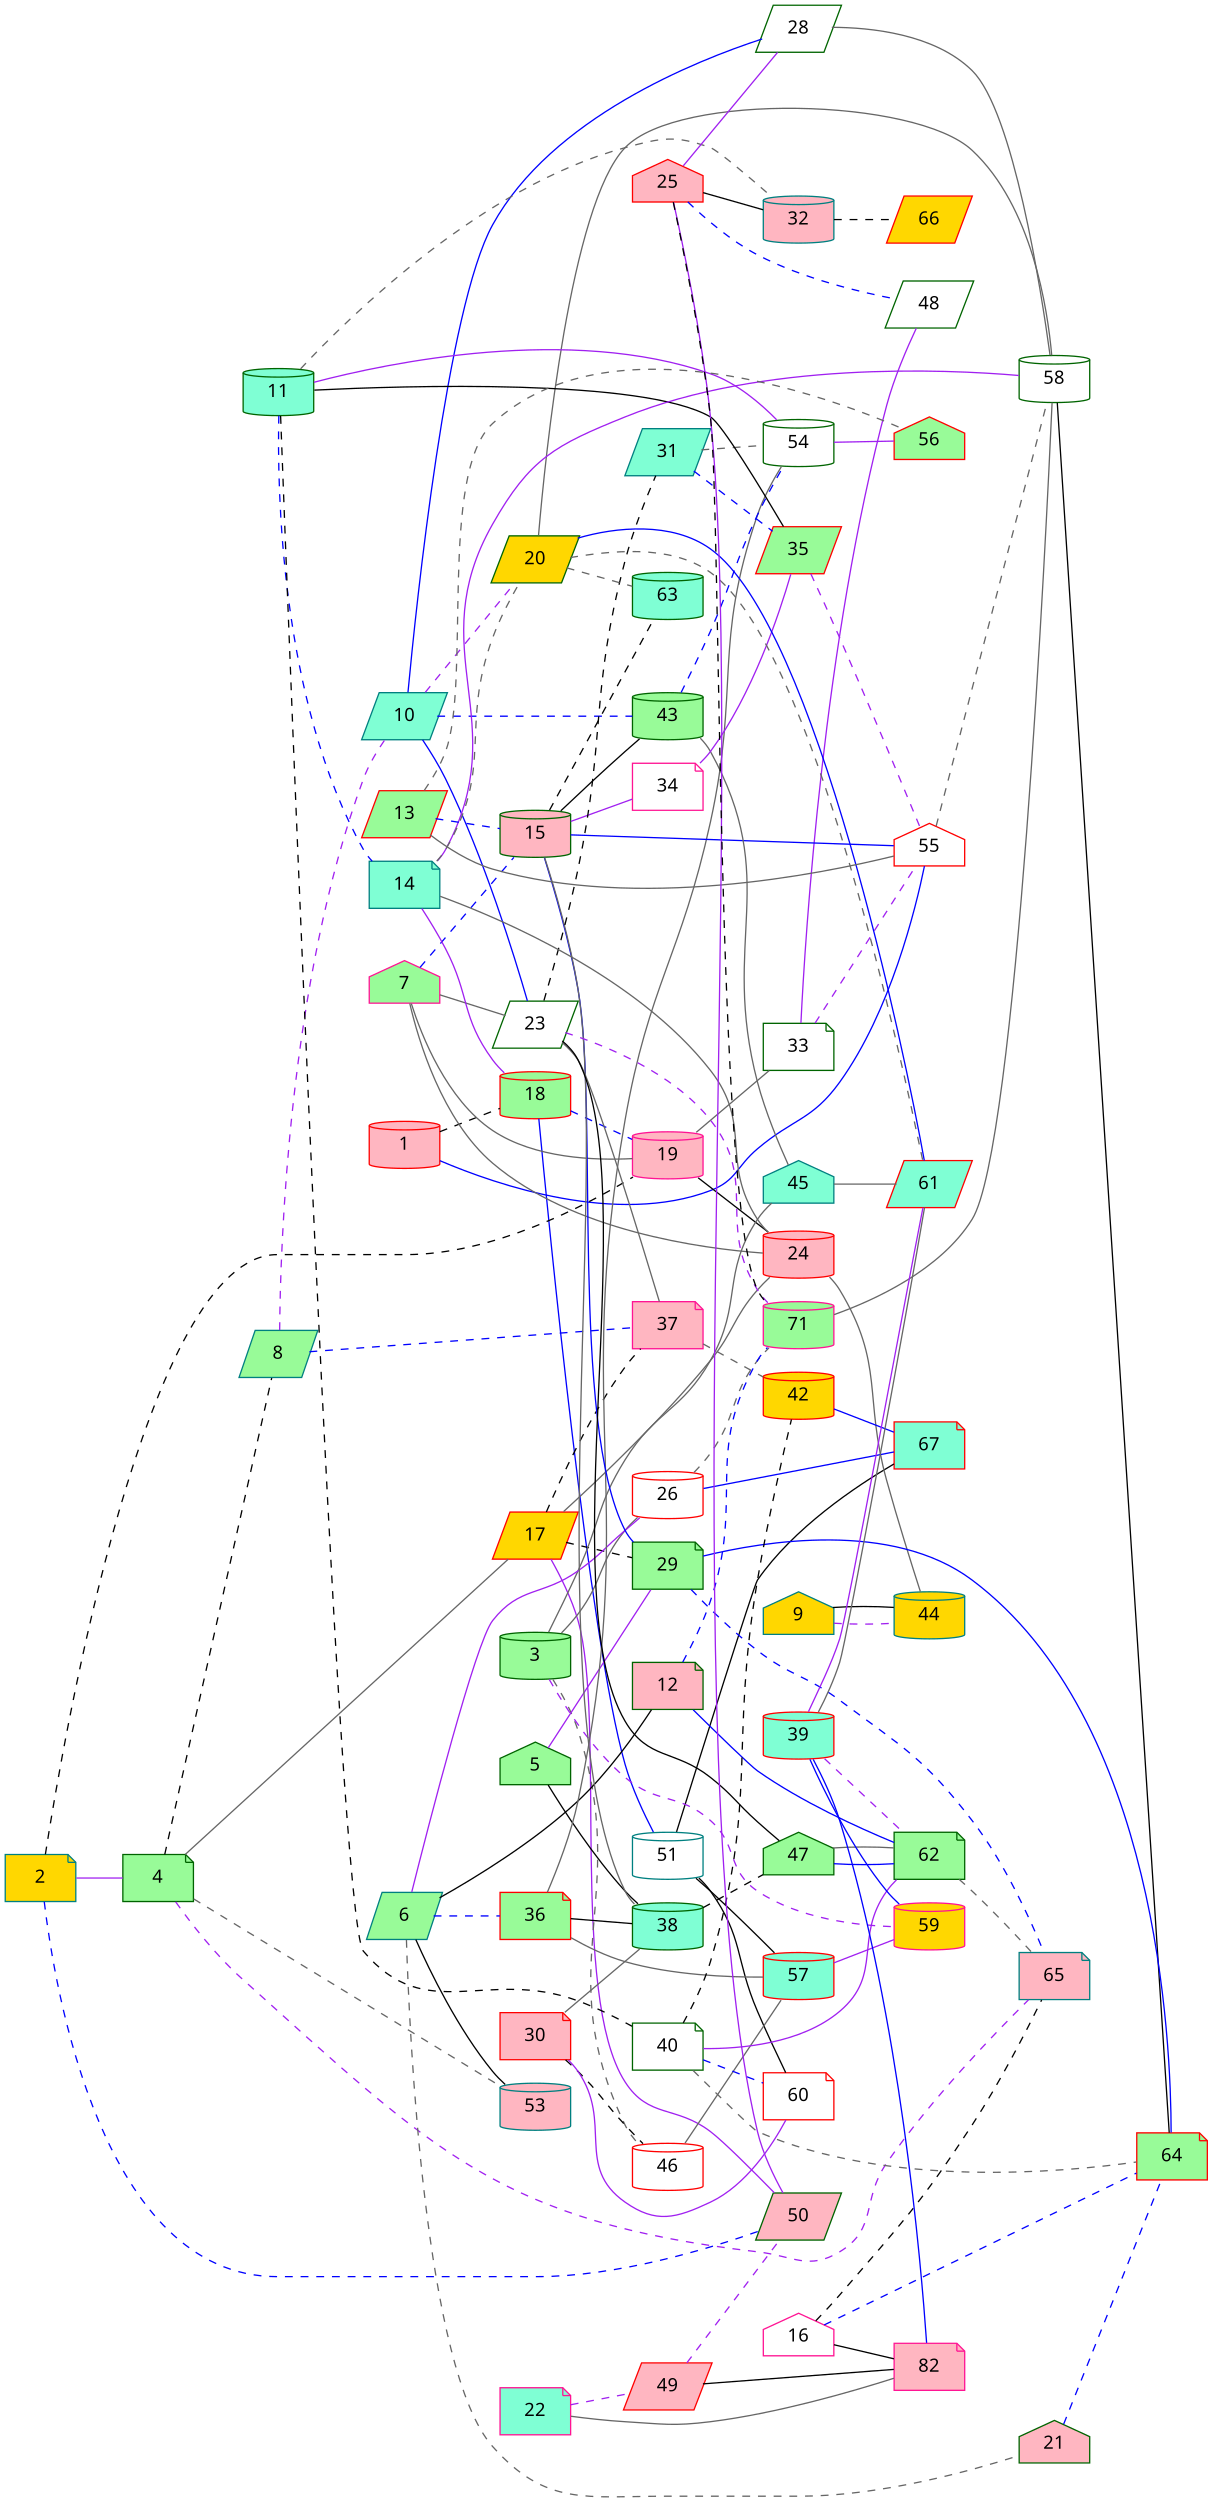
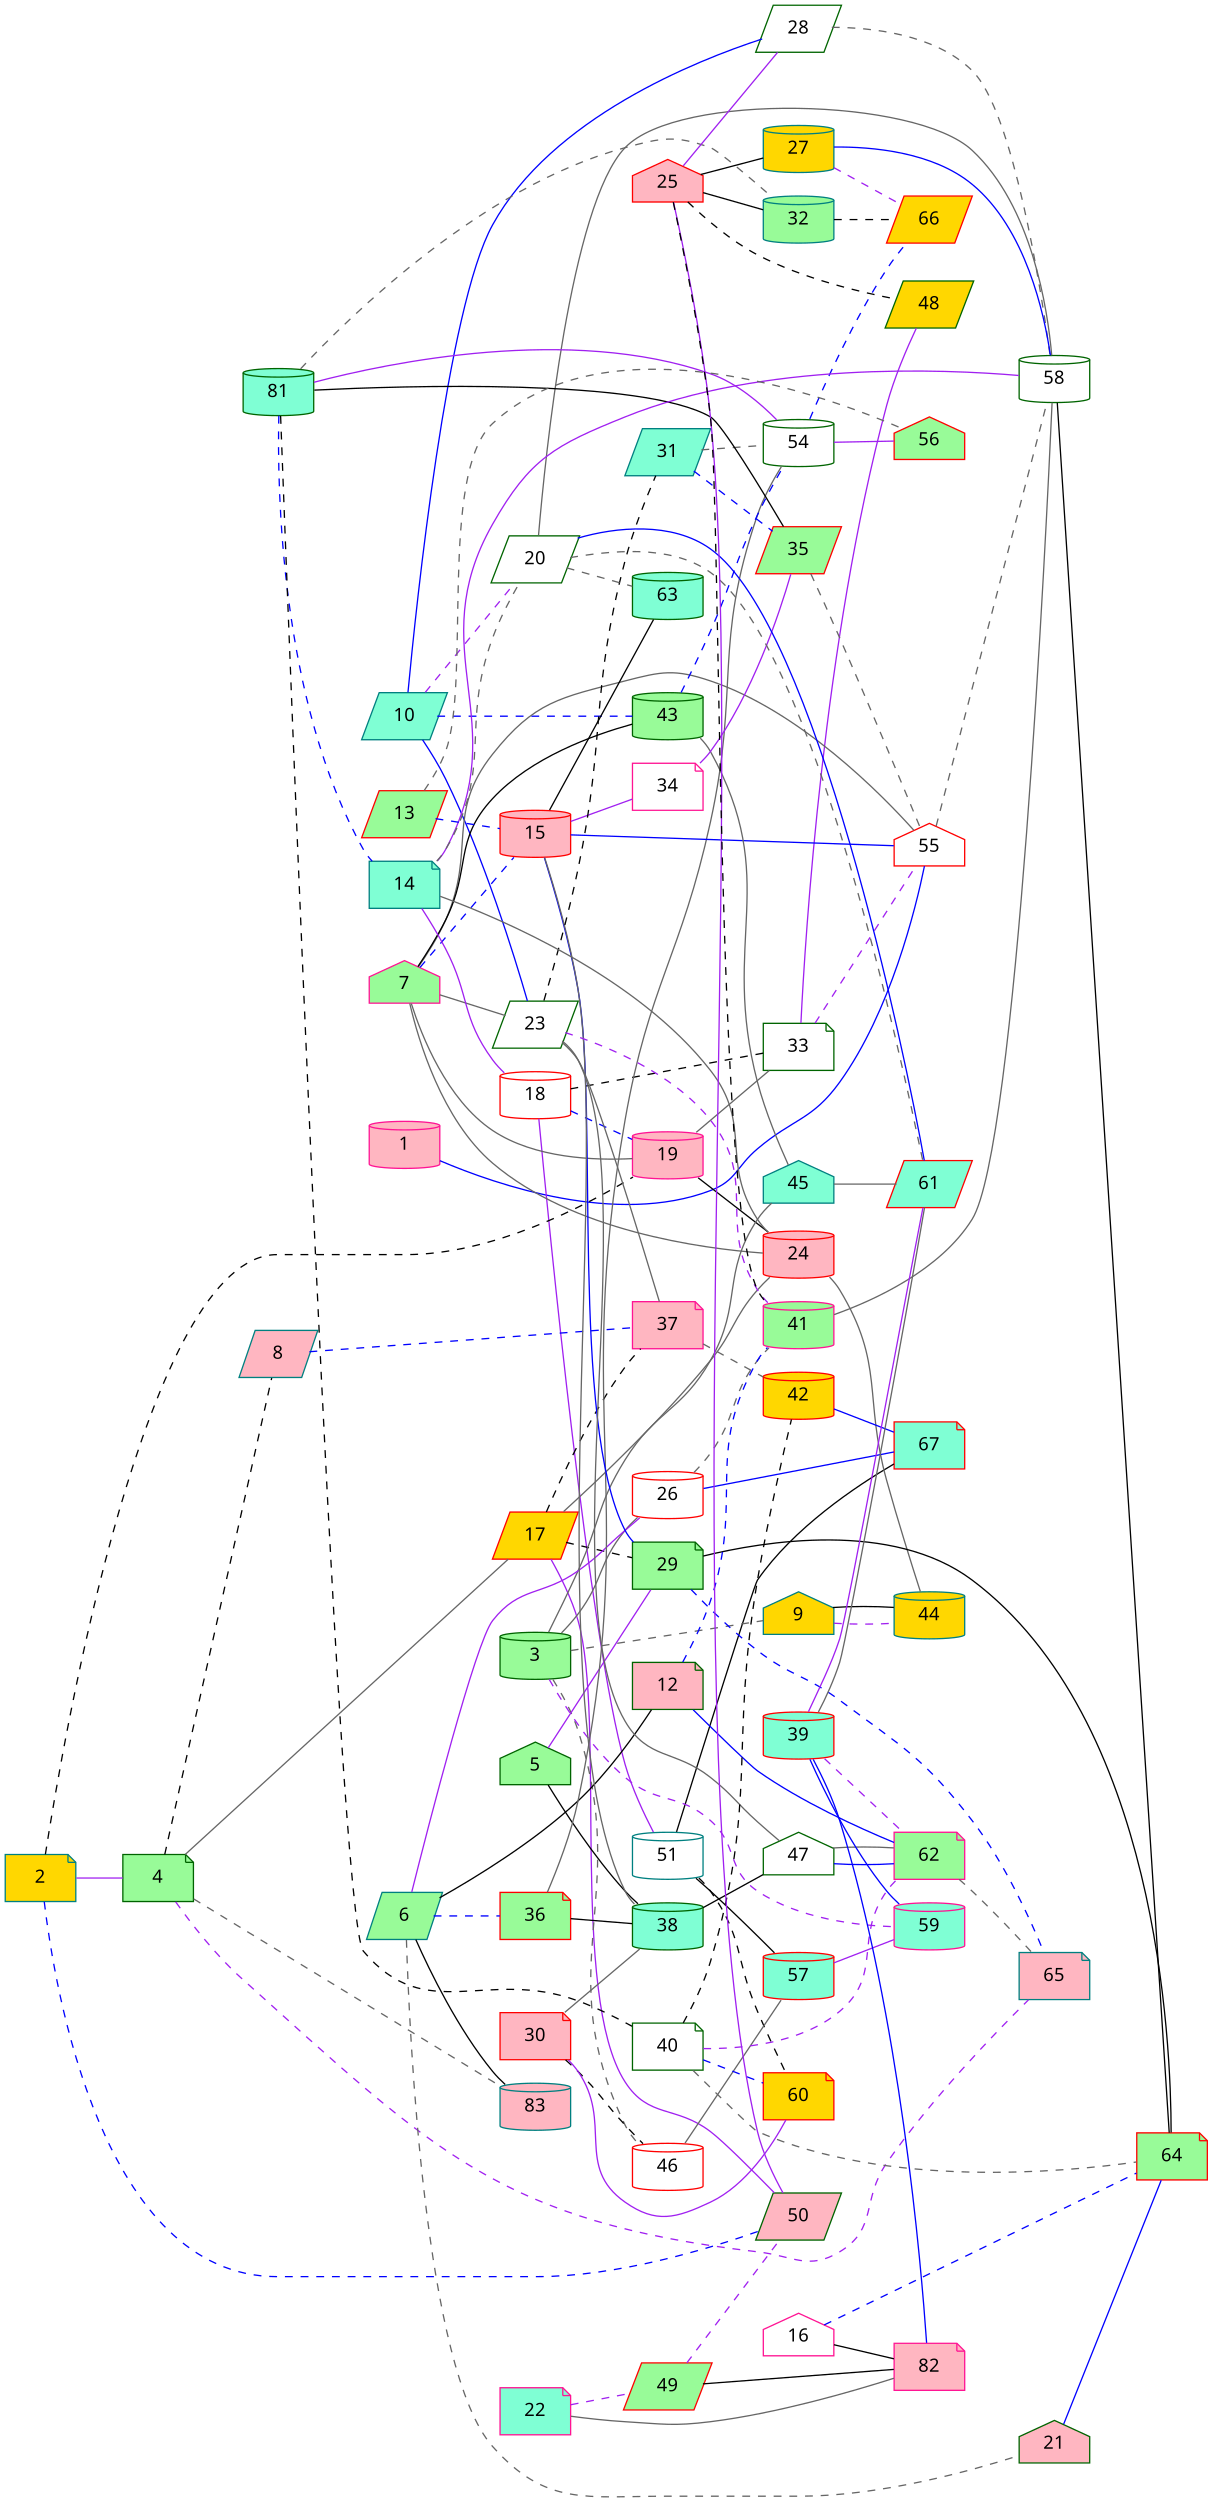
(1005, 136) -> (1005, 136)
none -> (799, 149)
(799, 220) -> (799, 220)
(784, 267) -> (784, 267)
(929, 305) -> (929, 305)
none -> (853, 328)
(278, 392) -> (278, 392)
(535, 559) -> (535, 559)
(609, 700) -> (609, 700)
(867, 700) -> (867, 700)
(602, 773) -> (484, 809)
(535, 834) -> (535, 834)
(658, 888) -> (587, 691)
(297, 1074) -> none
(535, 1095) -> (535, 1095)
(468, 1121) -> (667, 1071)
(405, 1145) -> (405, 1145)
(799, 1325) -> (799, 1325)
(278, 1354) -> (278, 1354)
(571, 1425) -> (571, 1425)
(595, 1500) -> (595, 1500)
none -> (667, 1636)
(1077, 1705) -> (1077, 1705)
(799, 1856) -> (799, 1856)
(929, 1856) -> (929, 1856)
(738, 1889) -> (738, 1889)
(929, 1926) -> (929, 1926)
(743, 1969) -> (744, 1974)
(664, 1970) -> none
(841, 2010) -> (841, 2010)
(799, 2096) -> (799, 2096)
(535, 2107) -> (535, 2107)
(948, 2162) -> none
(1112, 2302) -> (1112, 2302)
(668, 2386) -> (668, 2386)
